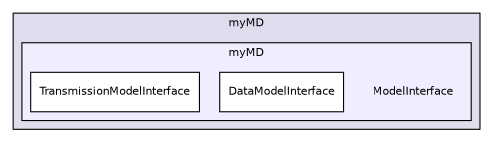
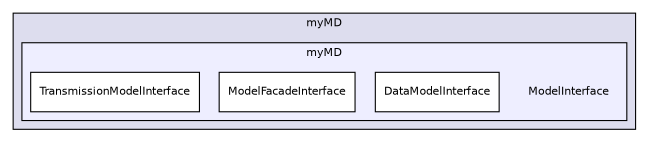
none -> (287, 92)
